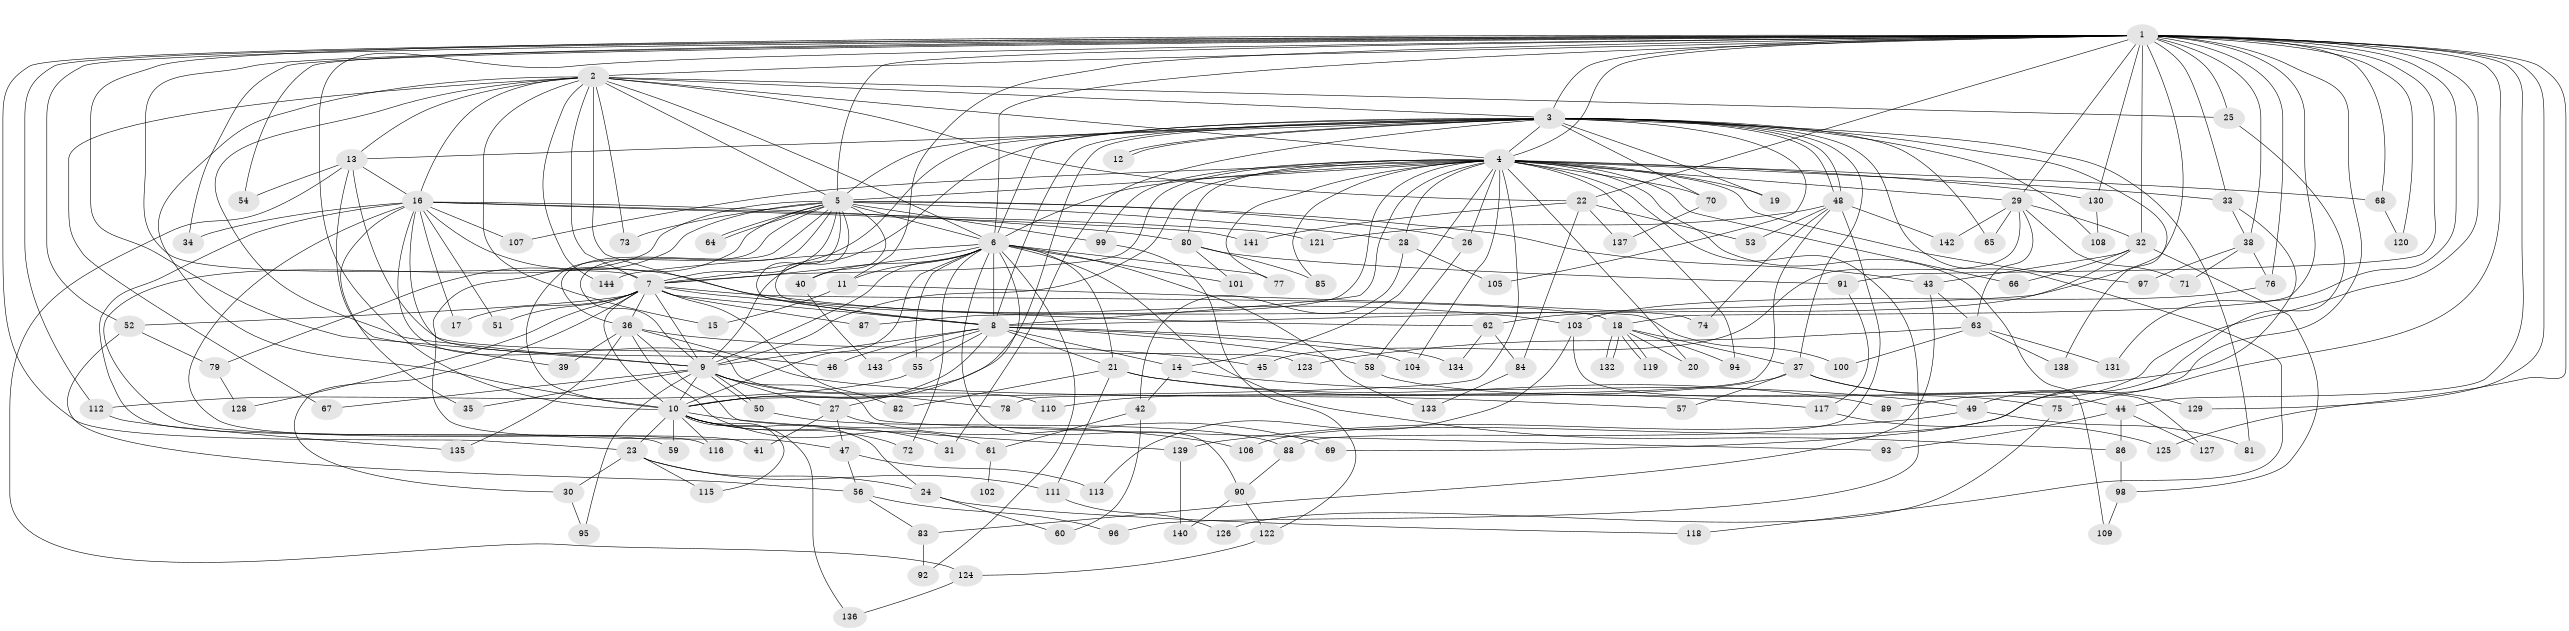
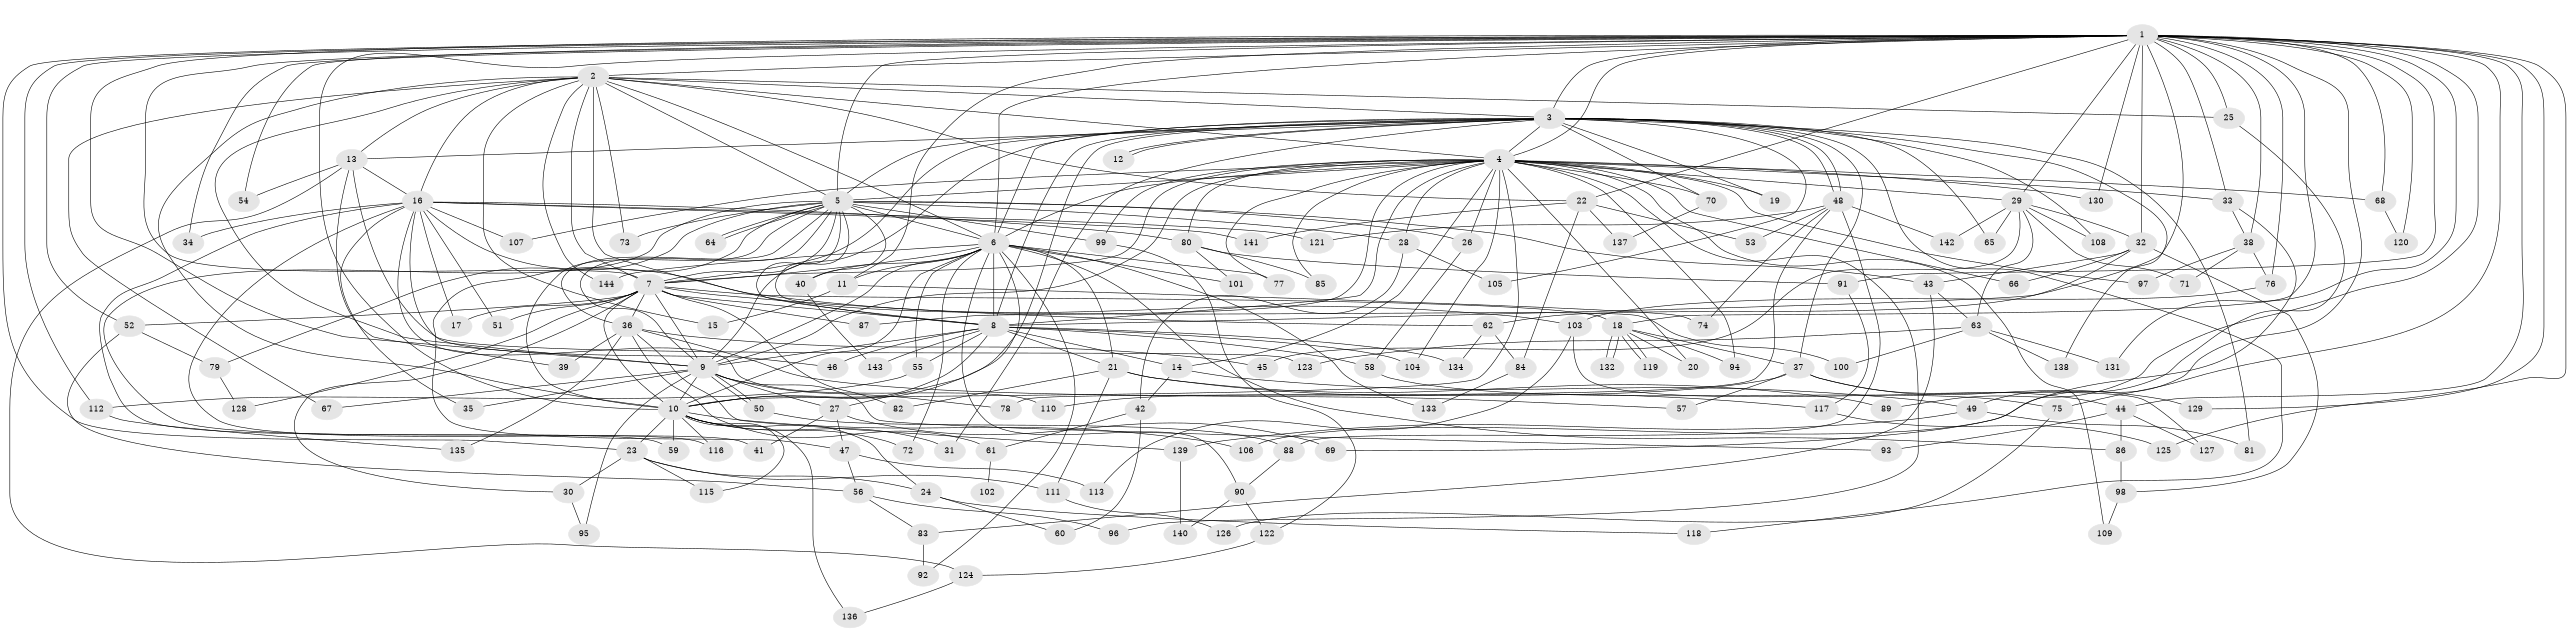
(2097, 221) -> (2058, 222)
